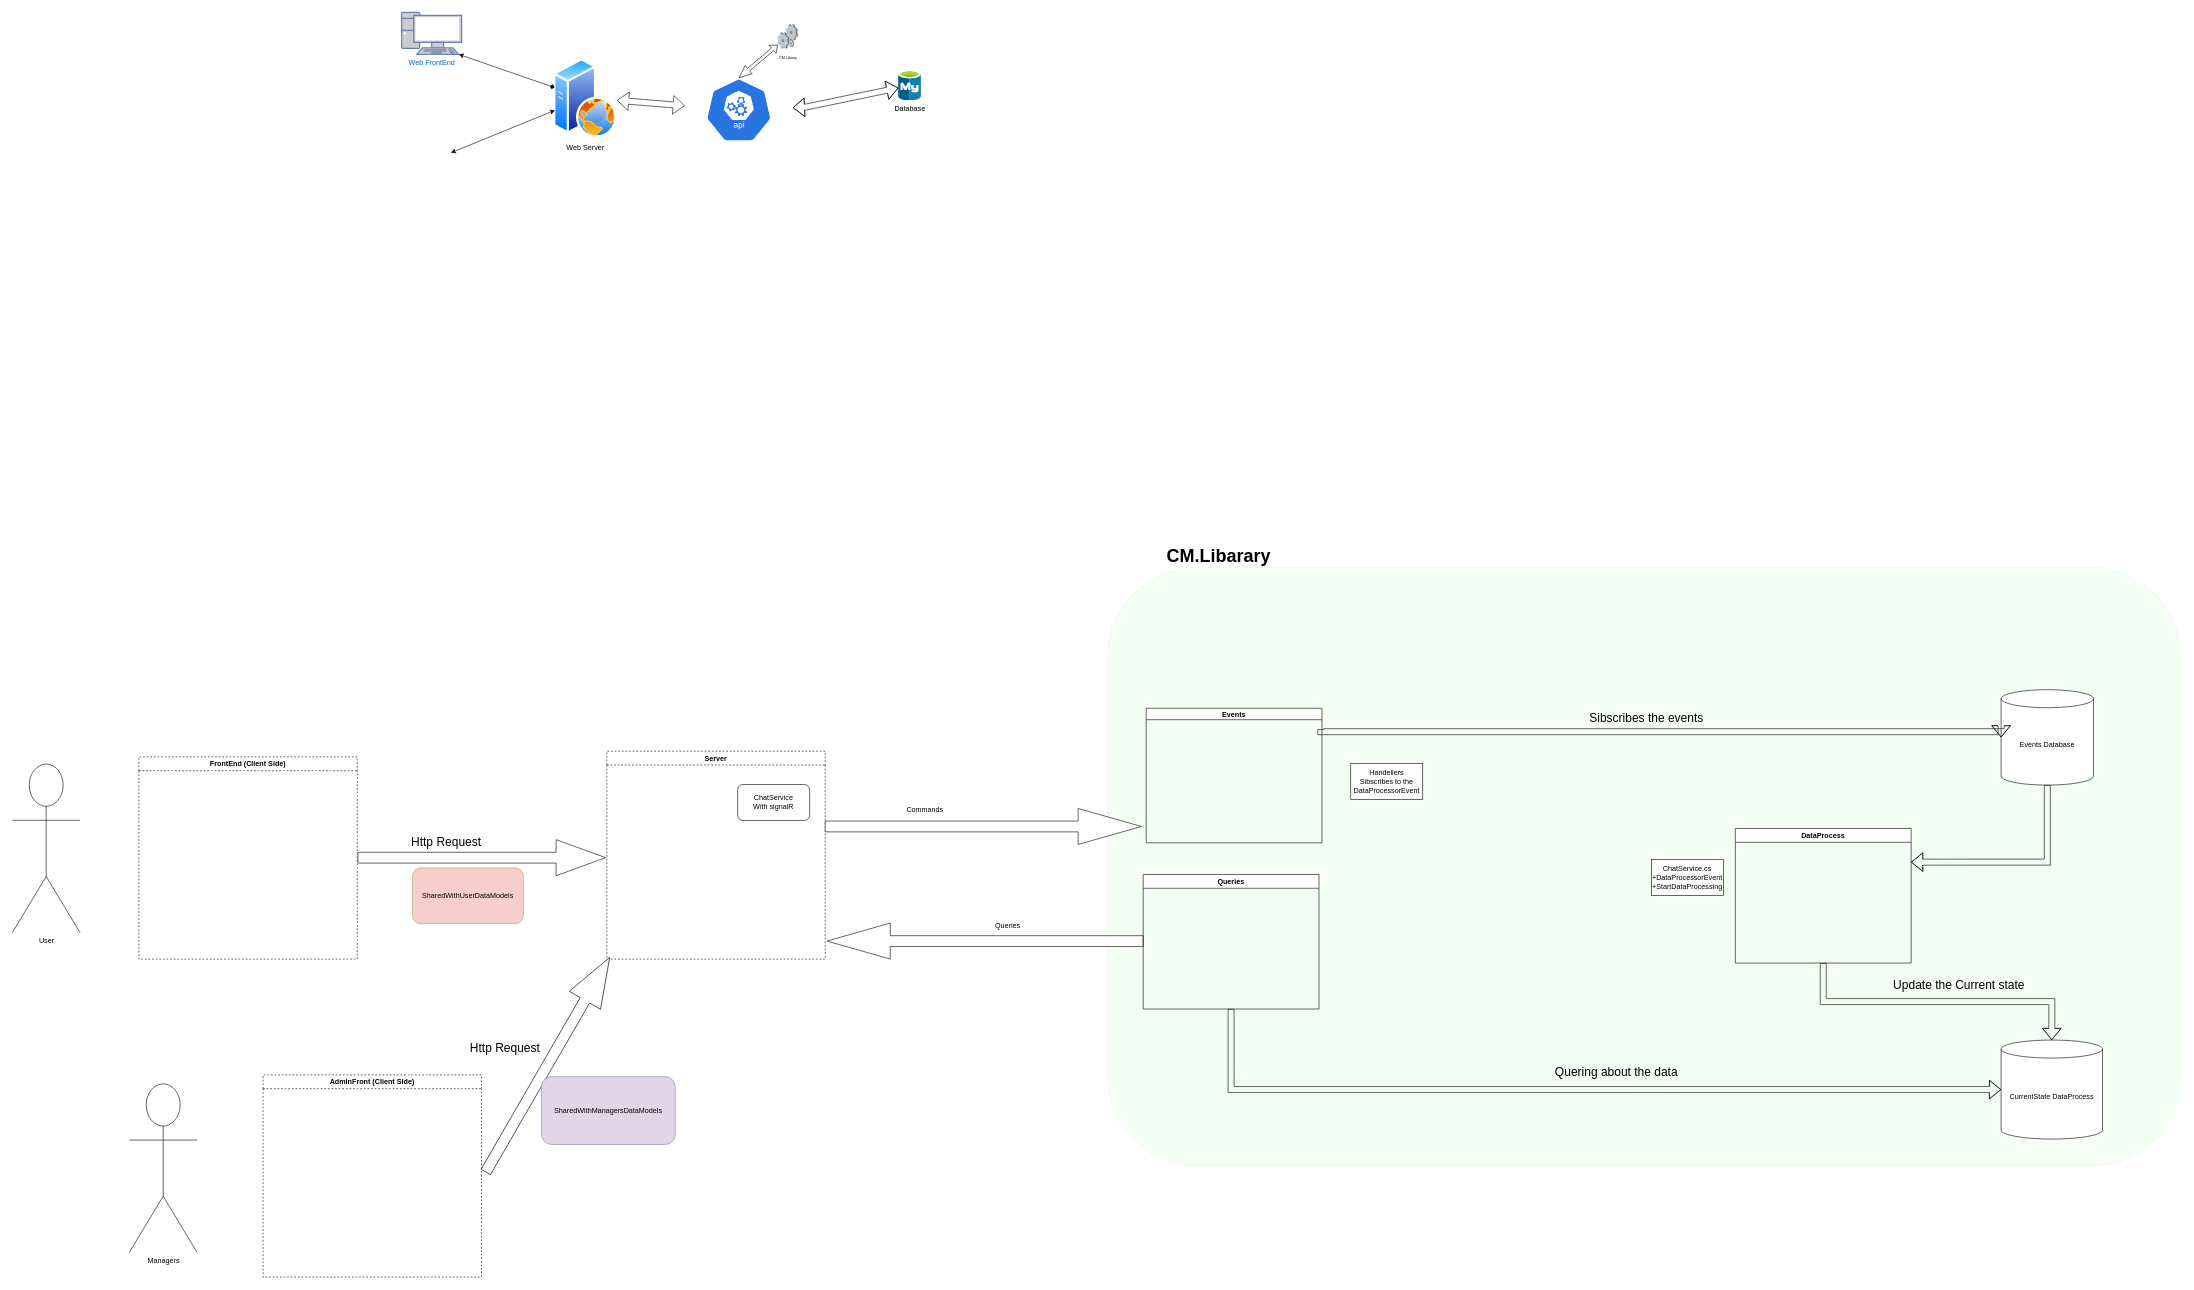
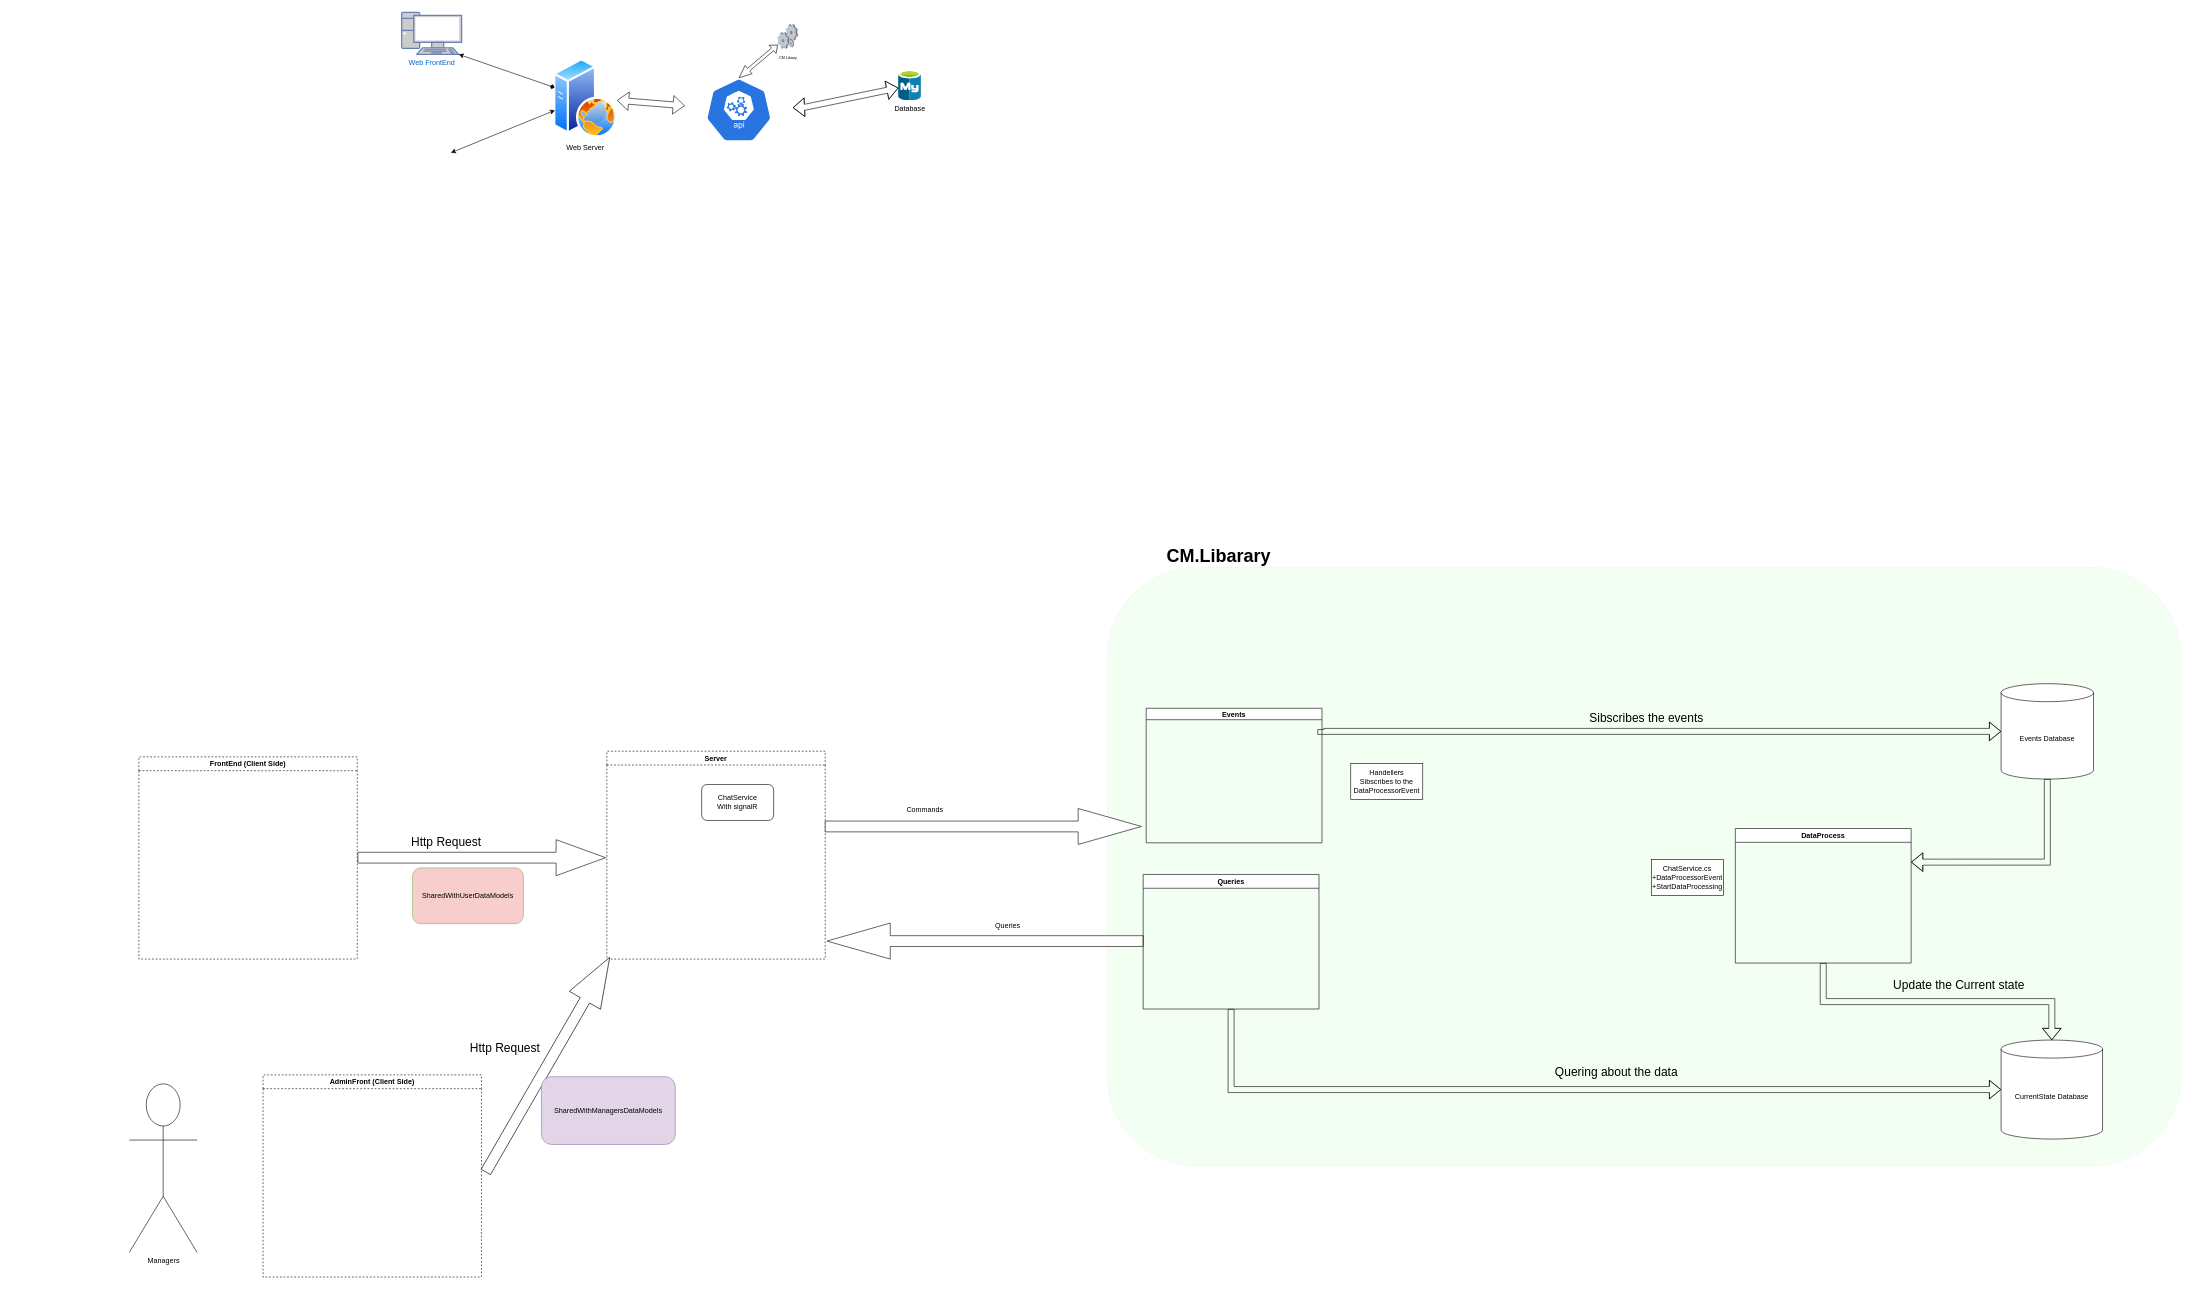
(2048, 737) -> (2048, 731)
(774, 803) -> (738, 803)
(46, 848) -> none
(2052, 1097) -> (2052, 1097)
